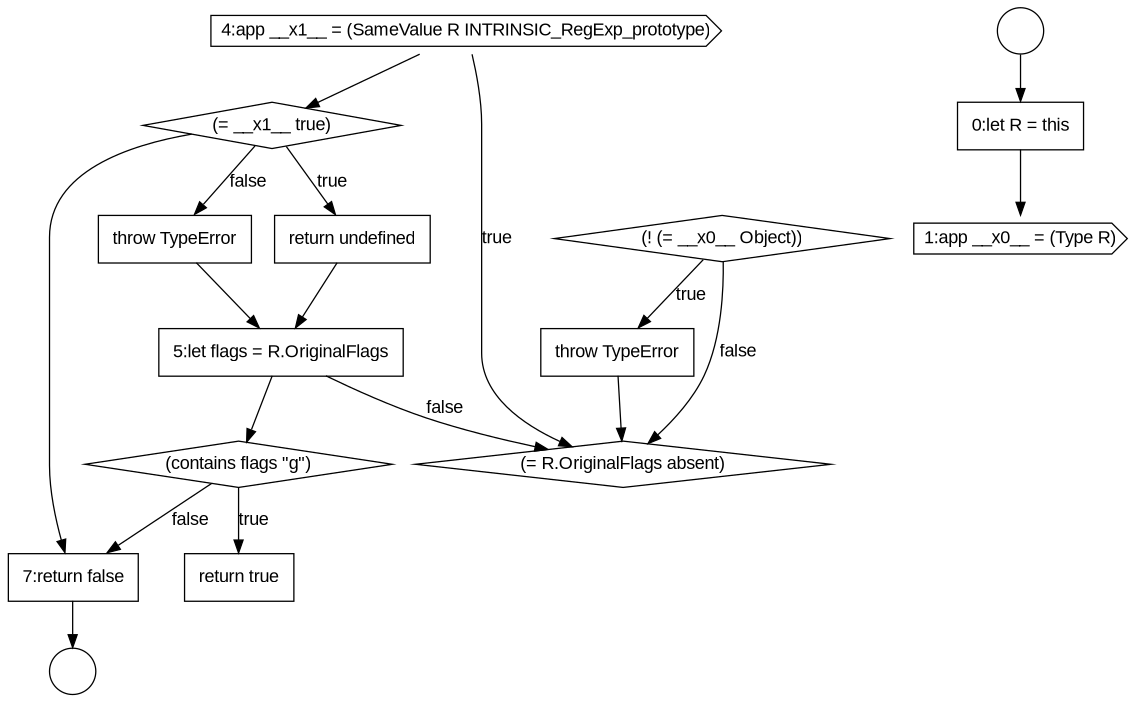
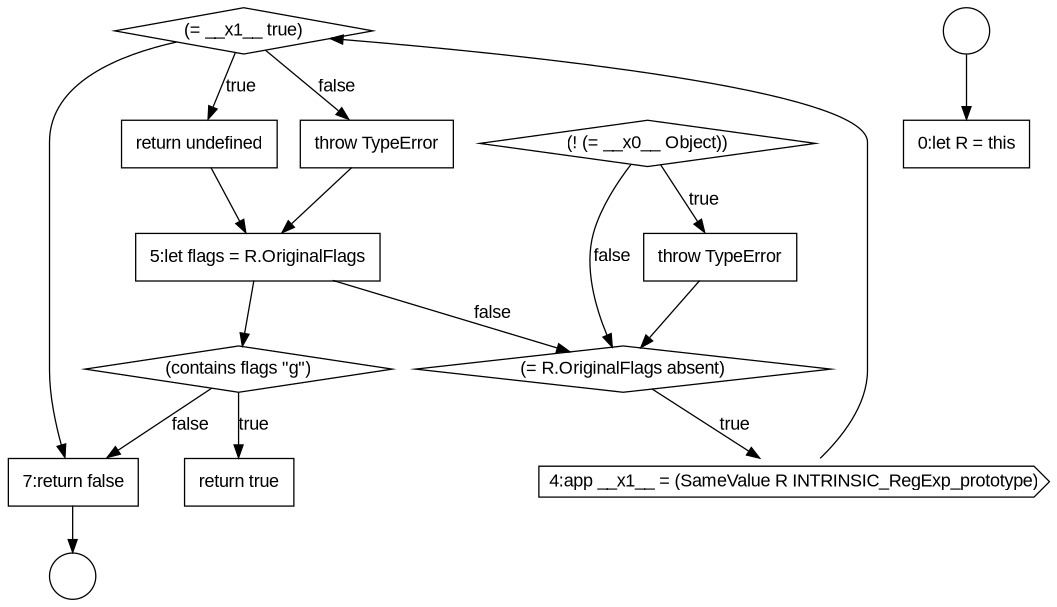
(1021, 239) -> none
(482, 266) -> (700, 420)
